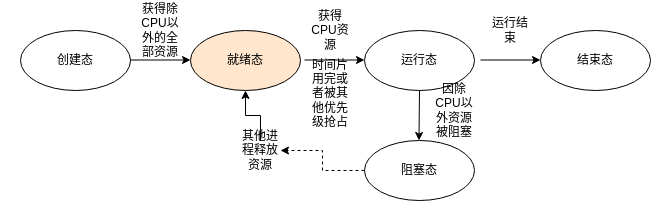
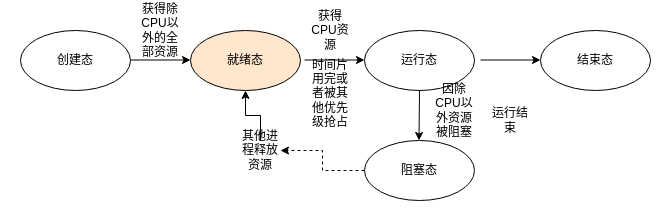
(511, 31) -> (511, 121)
